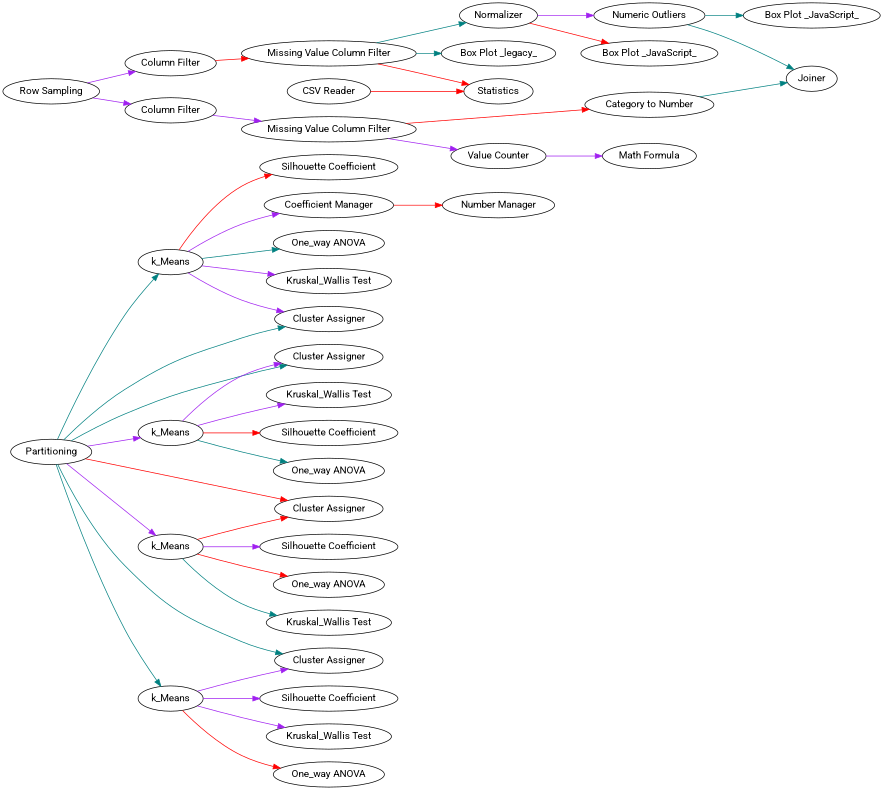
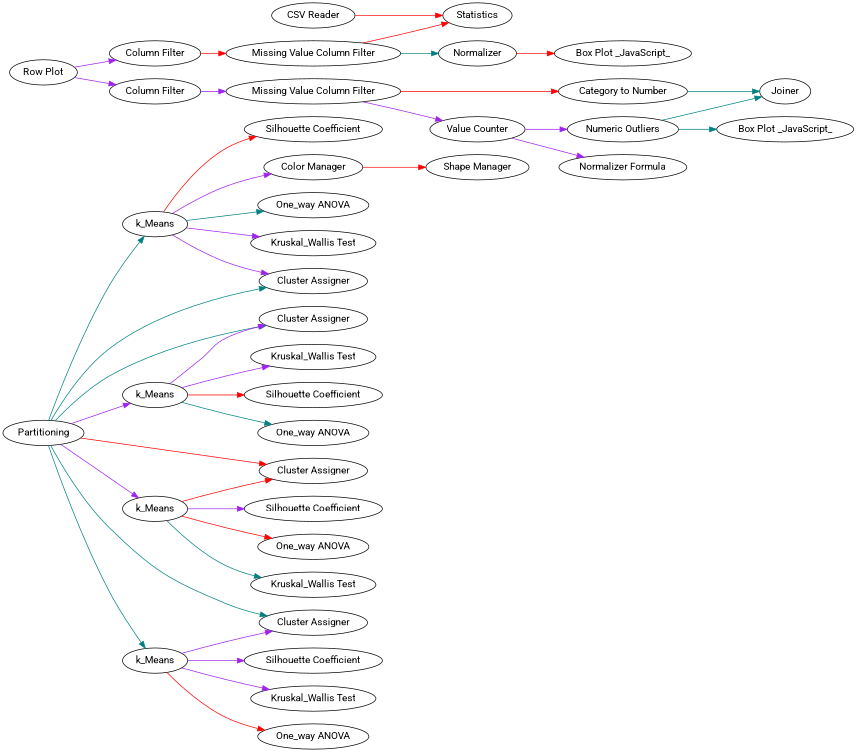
(562, 15) -> (542, 129)
(498, 53) -> none
(51, 91) -> (43, 72)
(649, 156) -> (623, 167)
(329, 205) -> (313, 167)
(498, 205) -> (477, 167)
